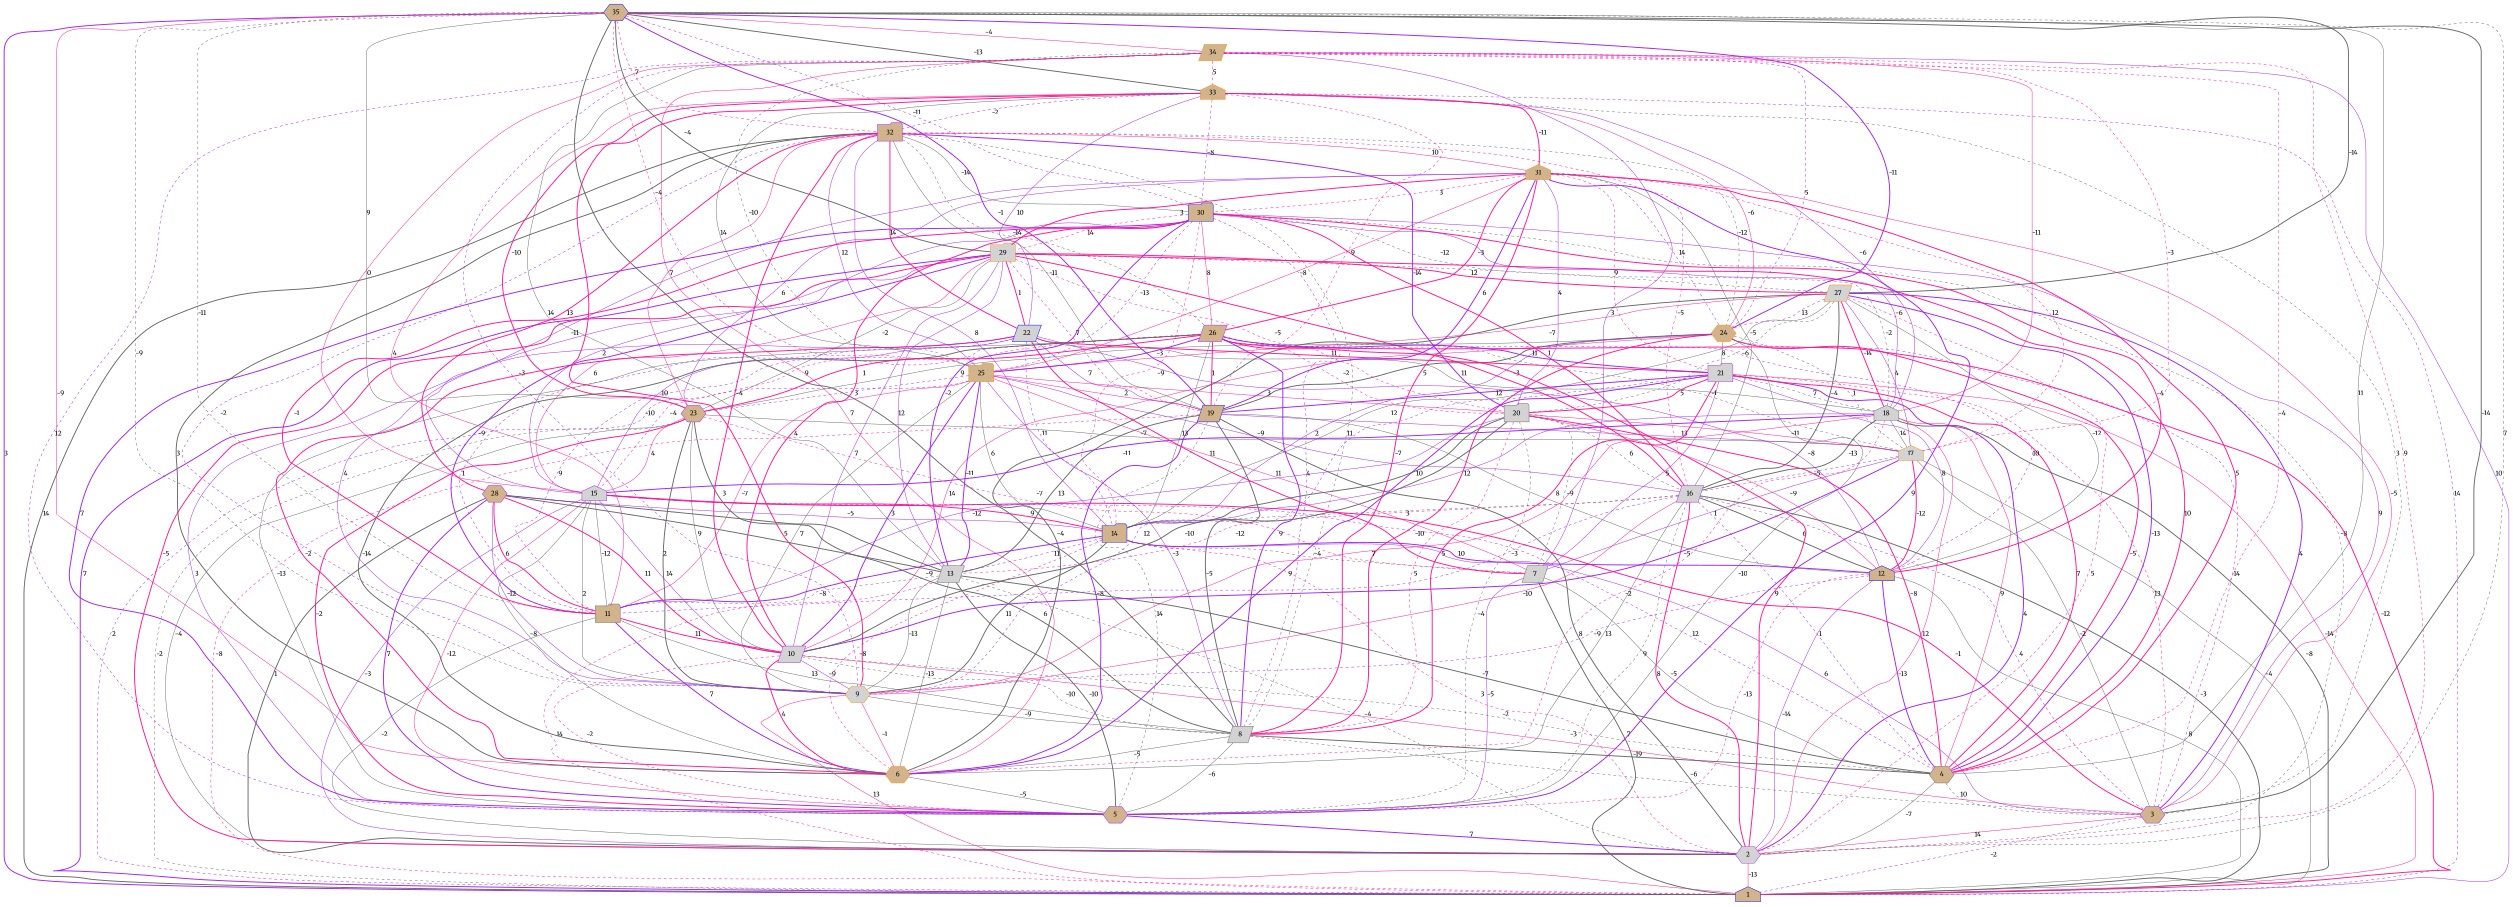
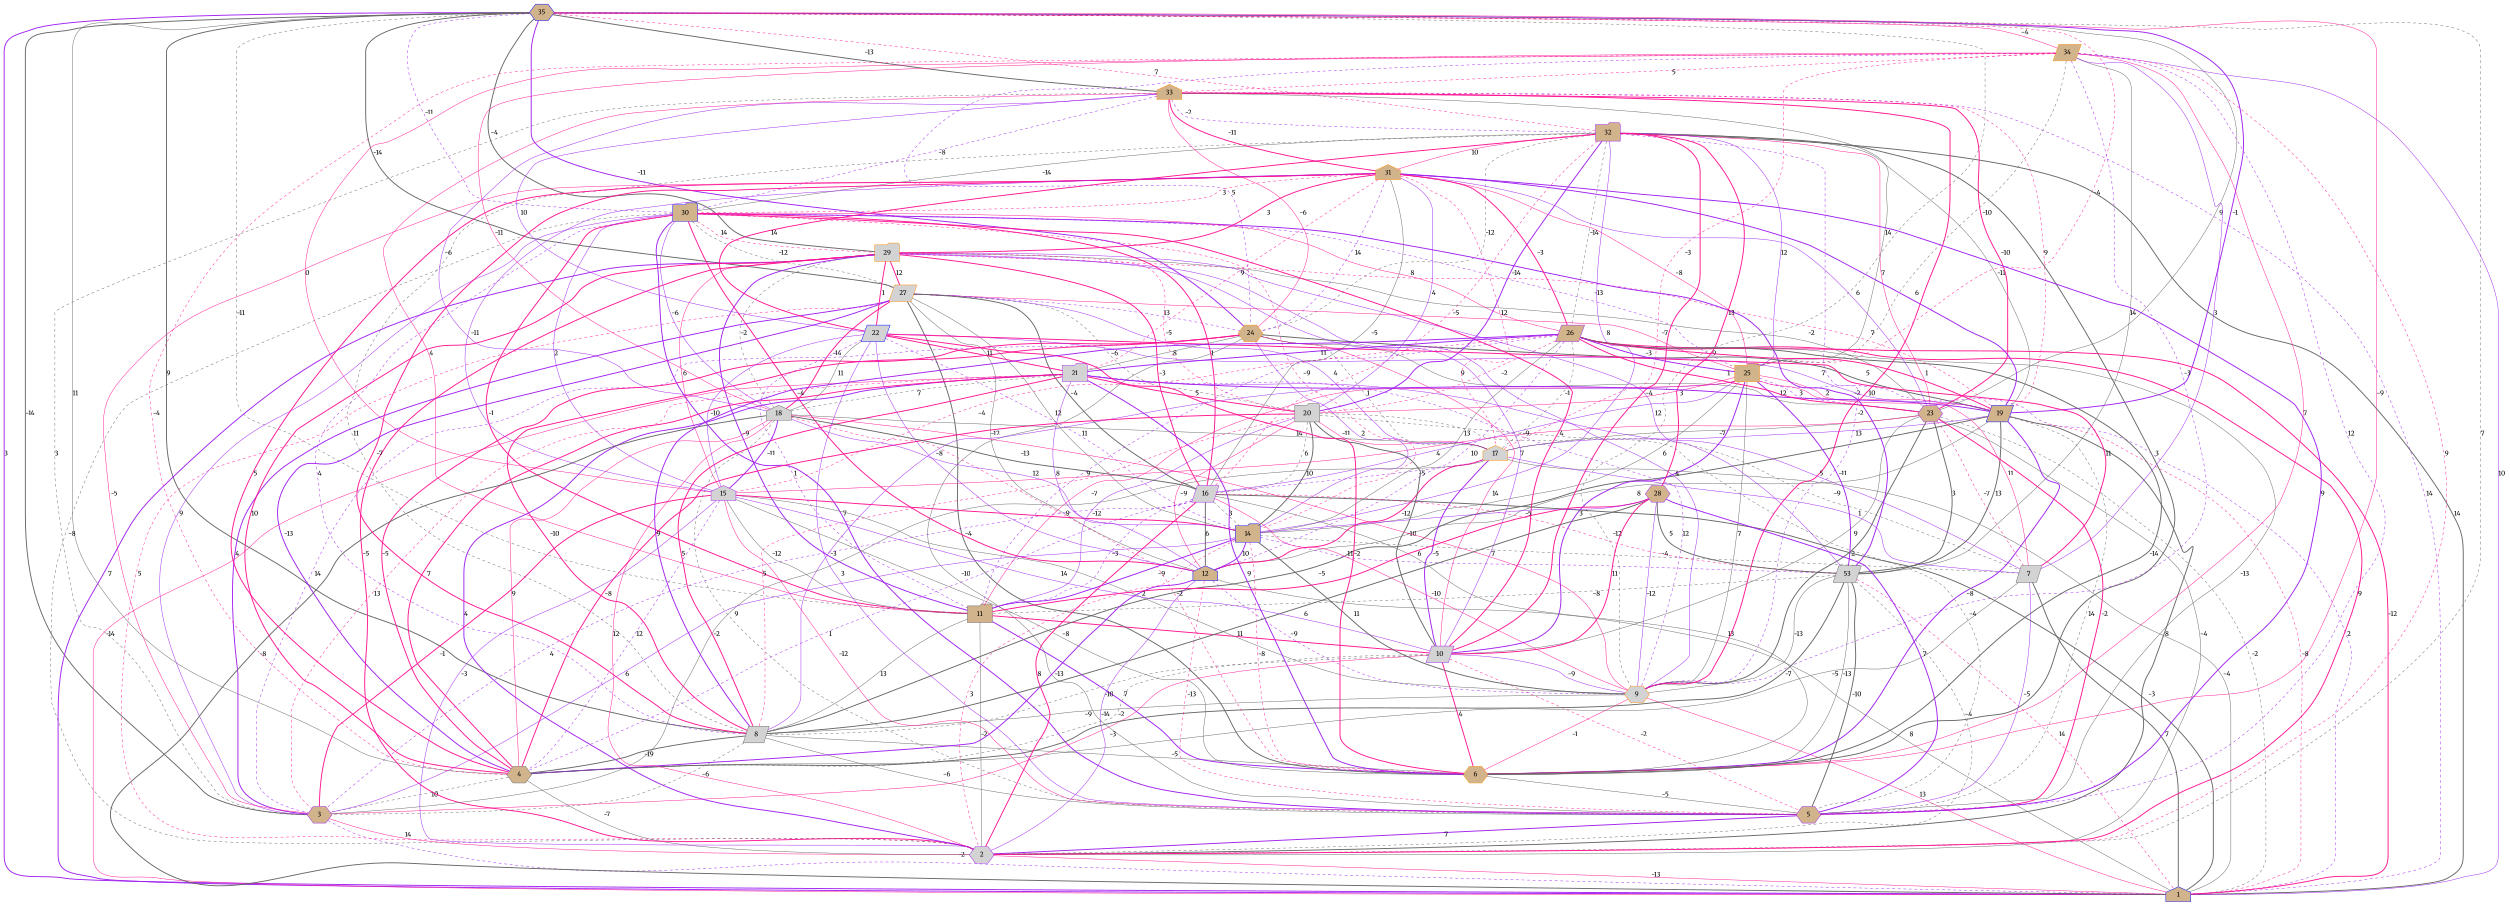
(951, 574) -> (1847, 574)
(1497, 794) -> (863, 718)
(523, 843) -> none
